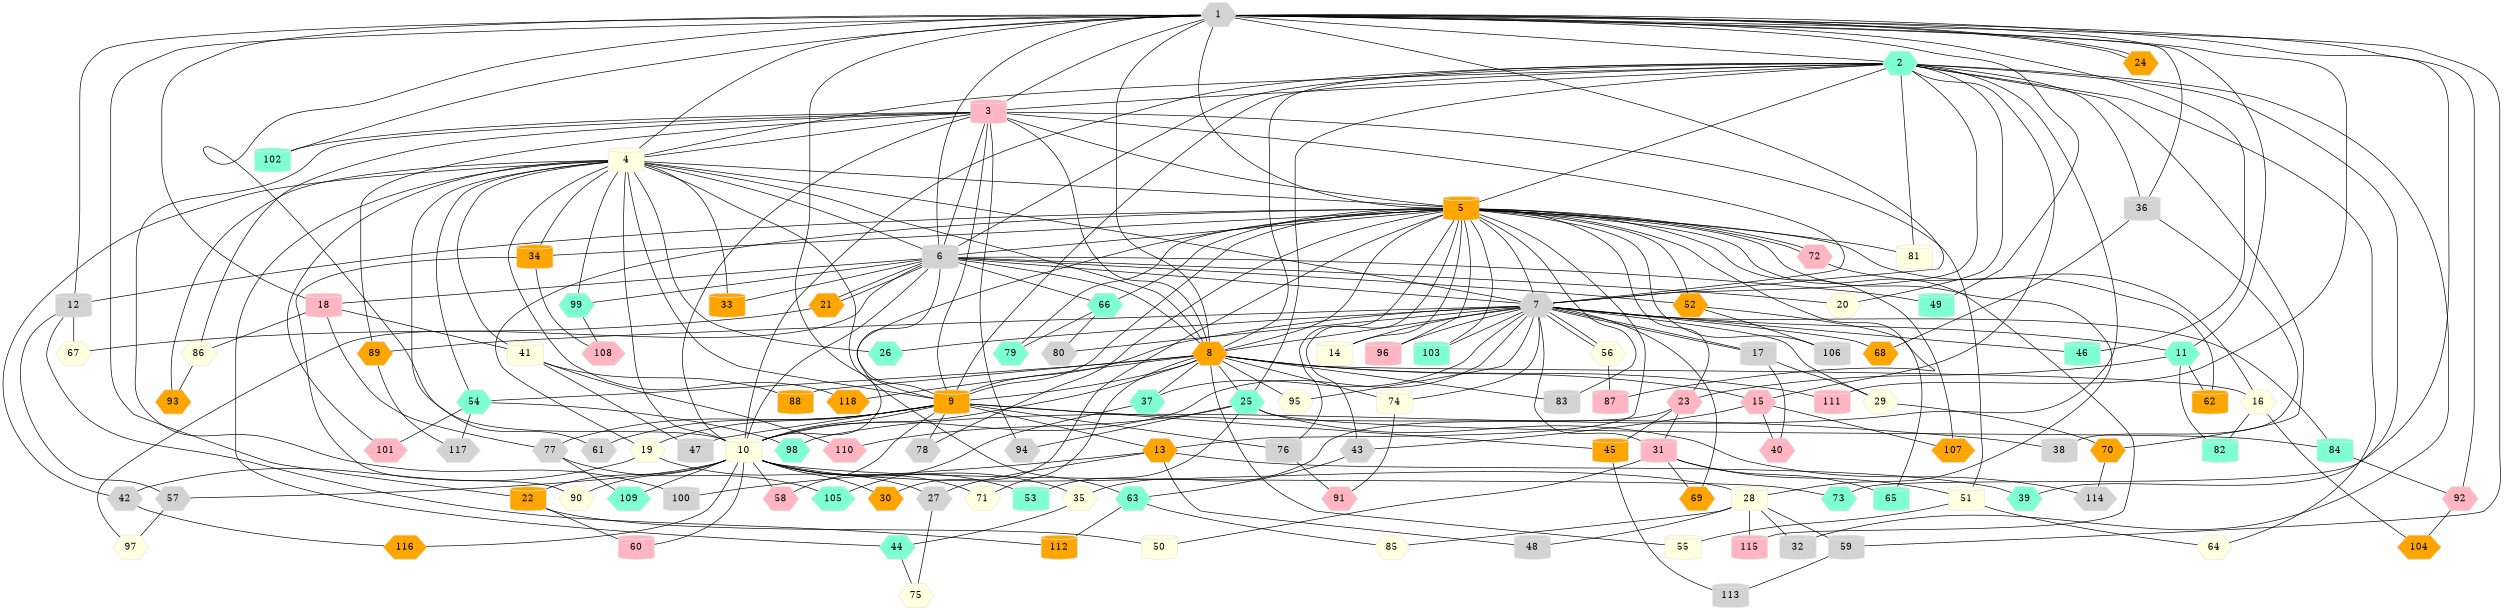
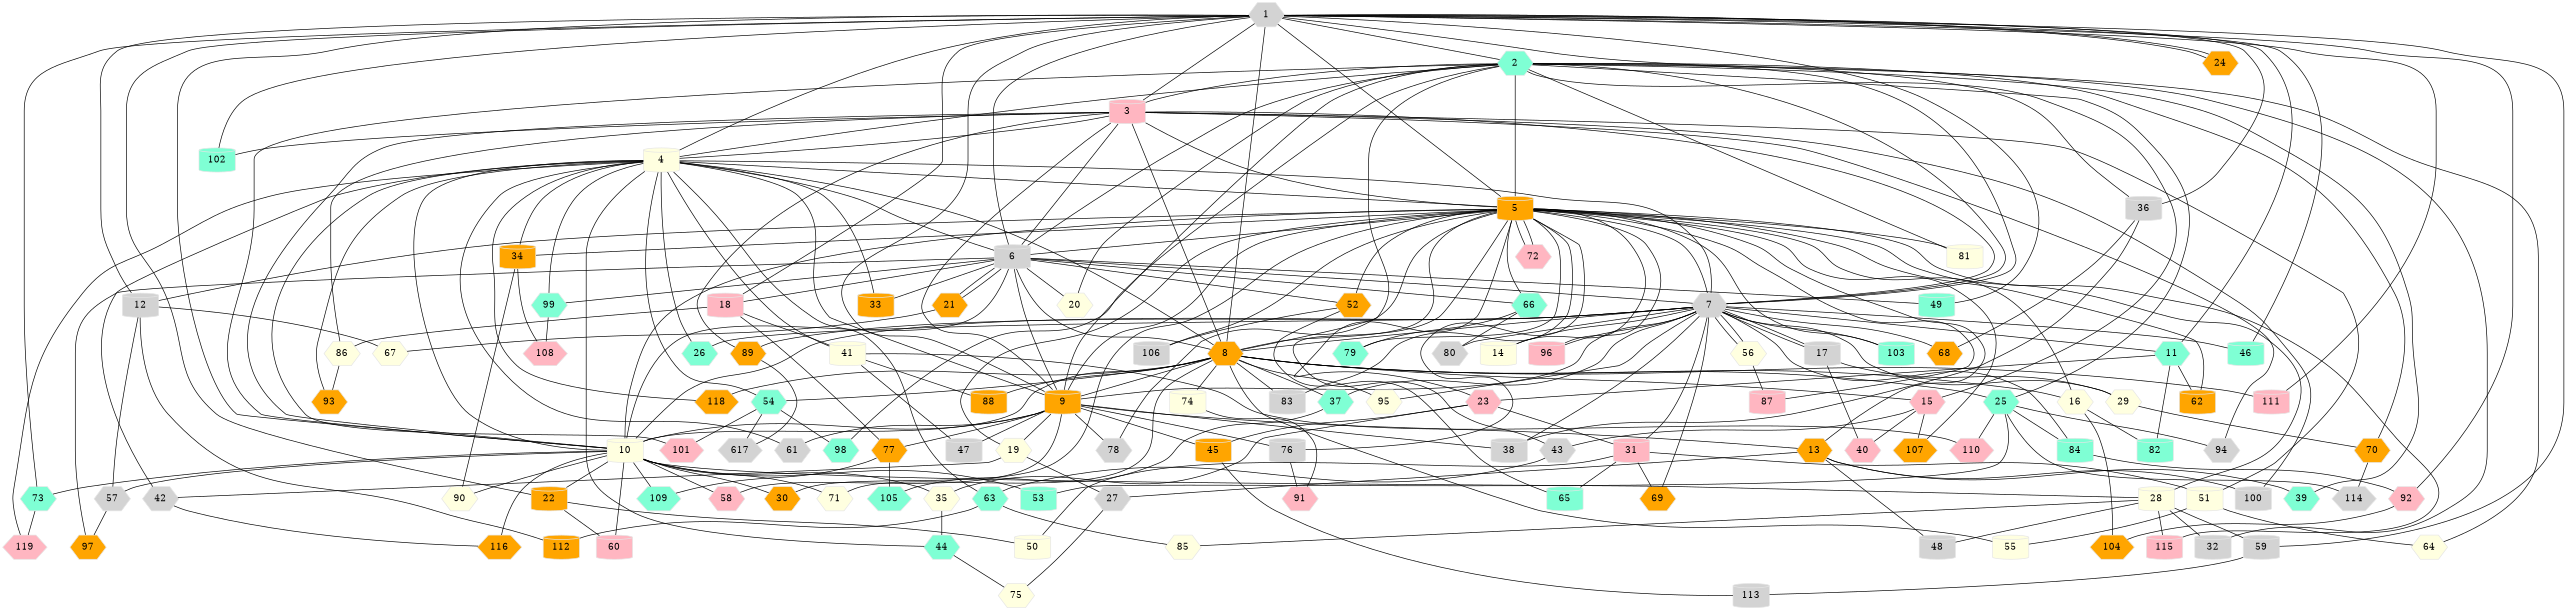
(2060, 281) -> (1891, 268)
(1497, 382) -> (1614, 387)
(458, 450) -> (740, 450)
(550, 450) -> (889, 450)
none -> (25, 547)
(131, 547) -> (88, 547)
